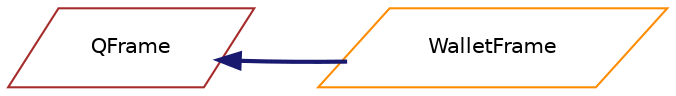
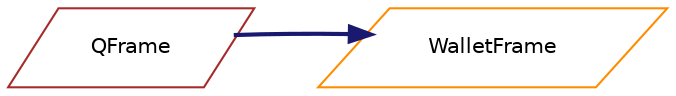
(294, 62) -> (292, 34)
